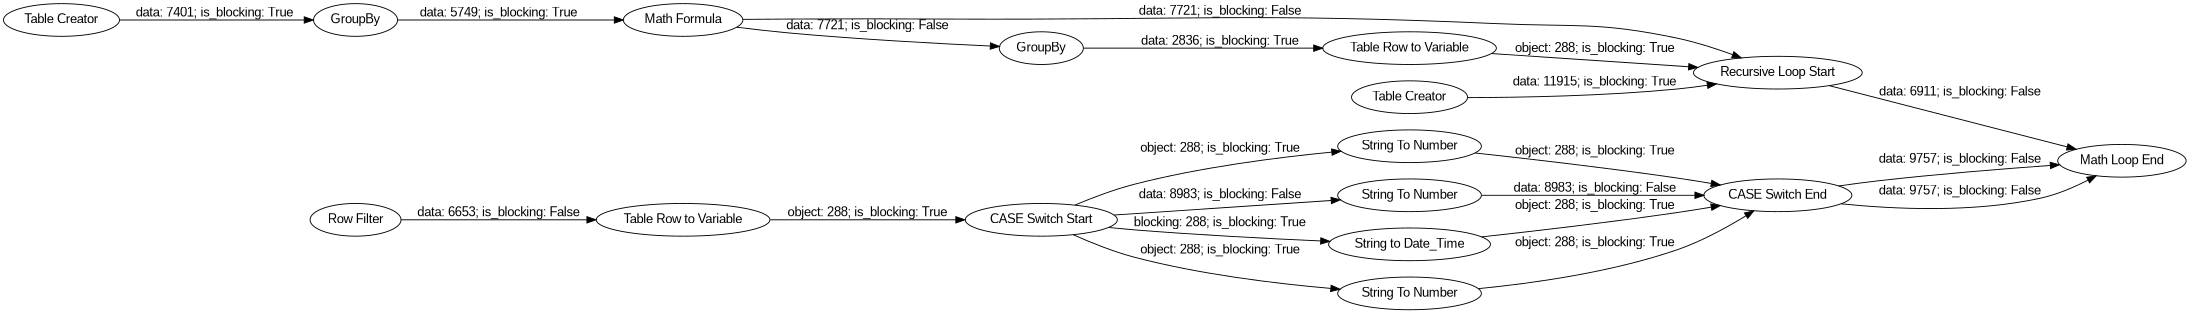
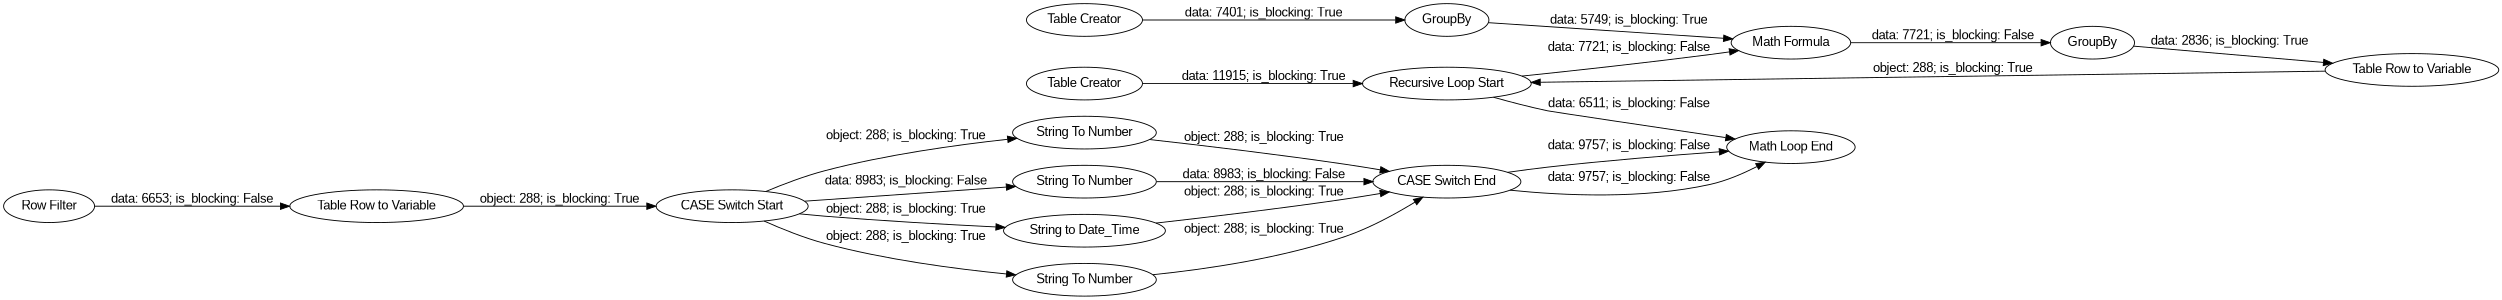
(1240, 18) -> (1626, 65)
(1960, 92) -> (1629, 104)
(1220, 223) -> (906, 209)
